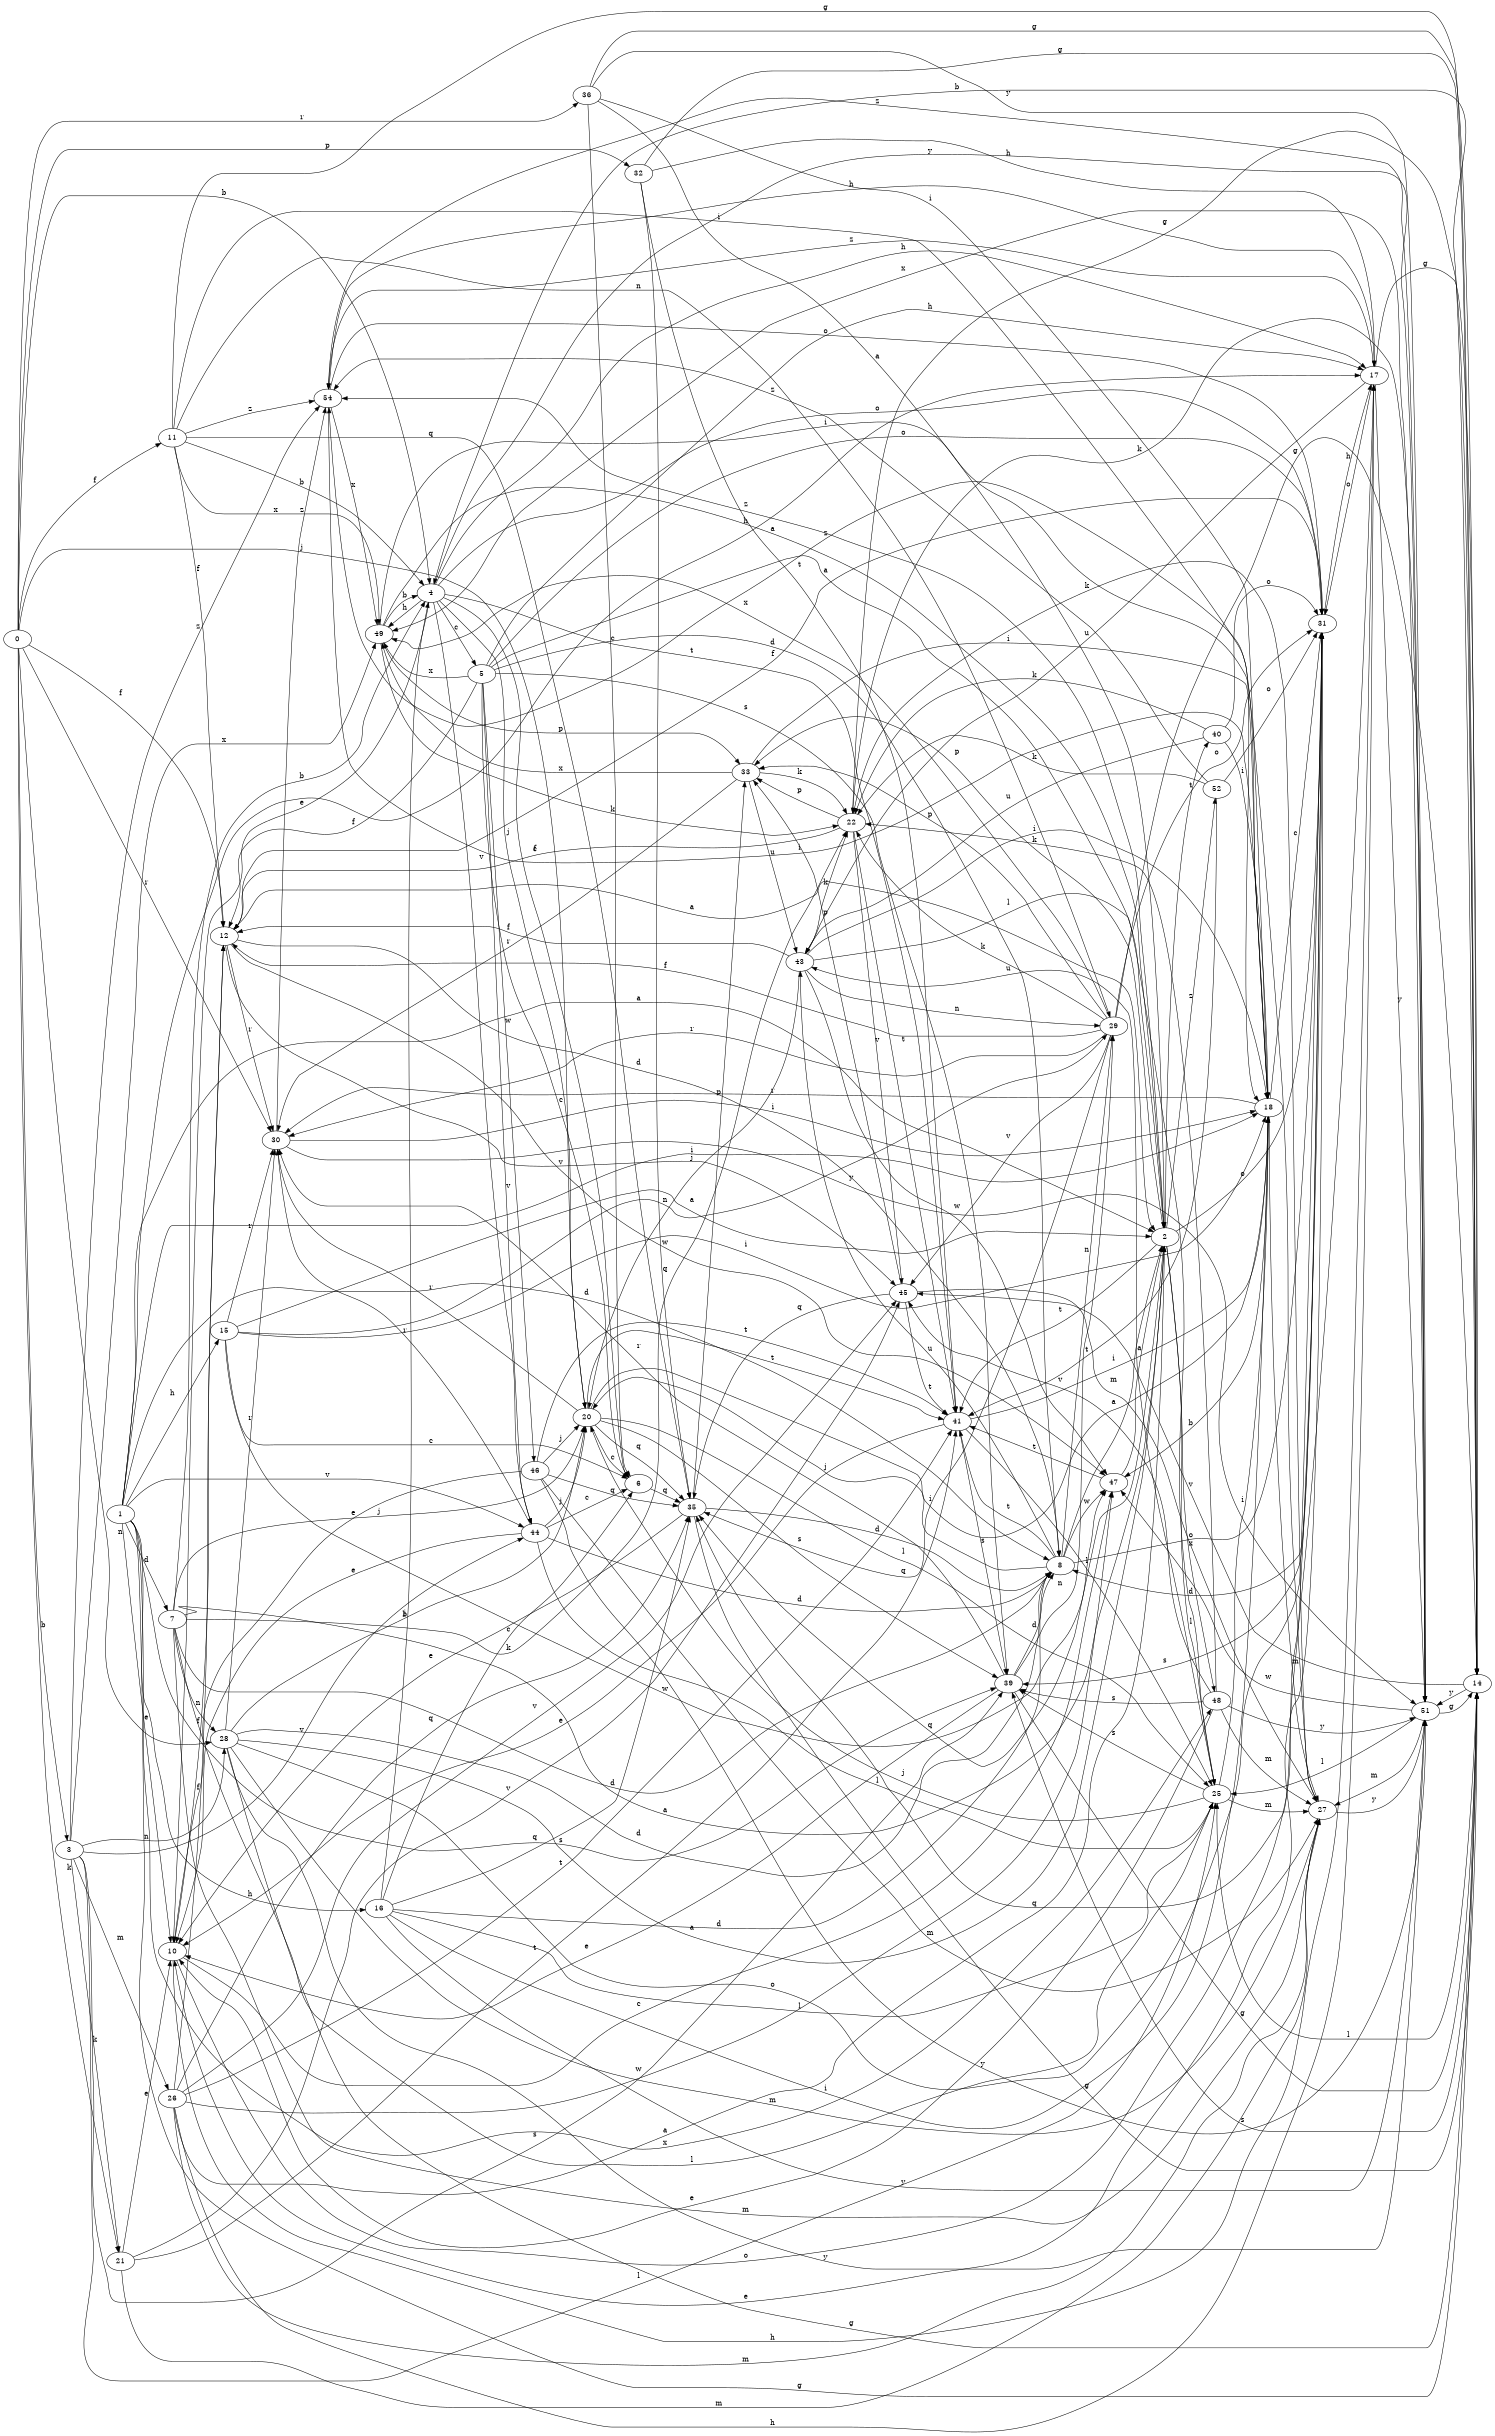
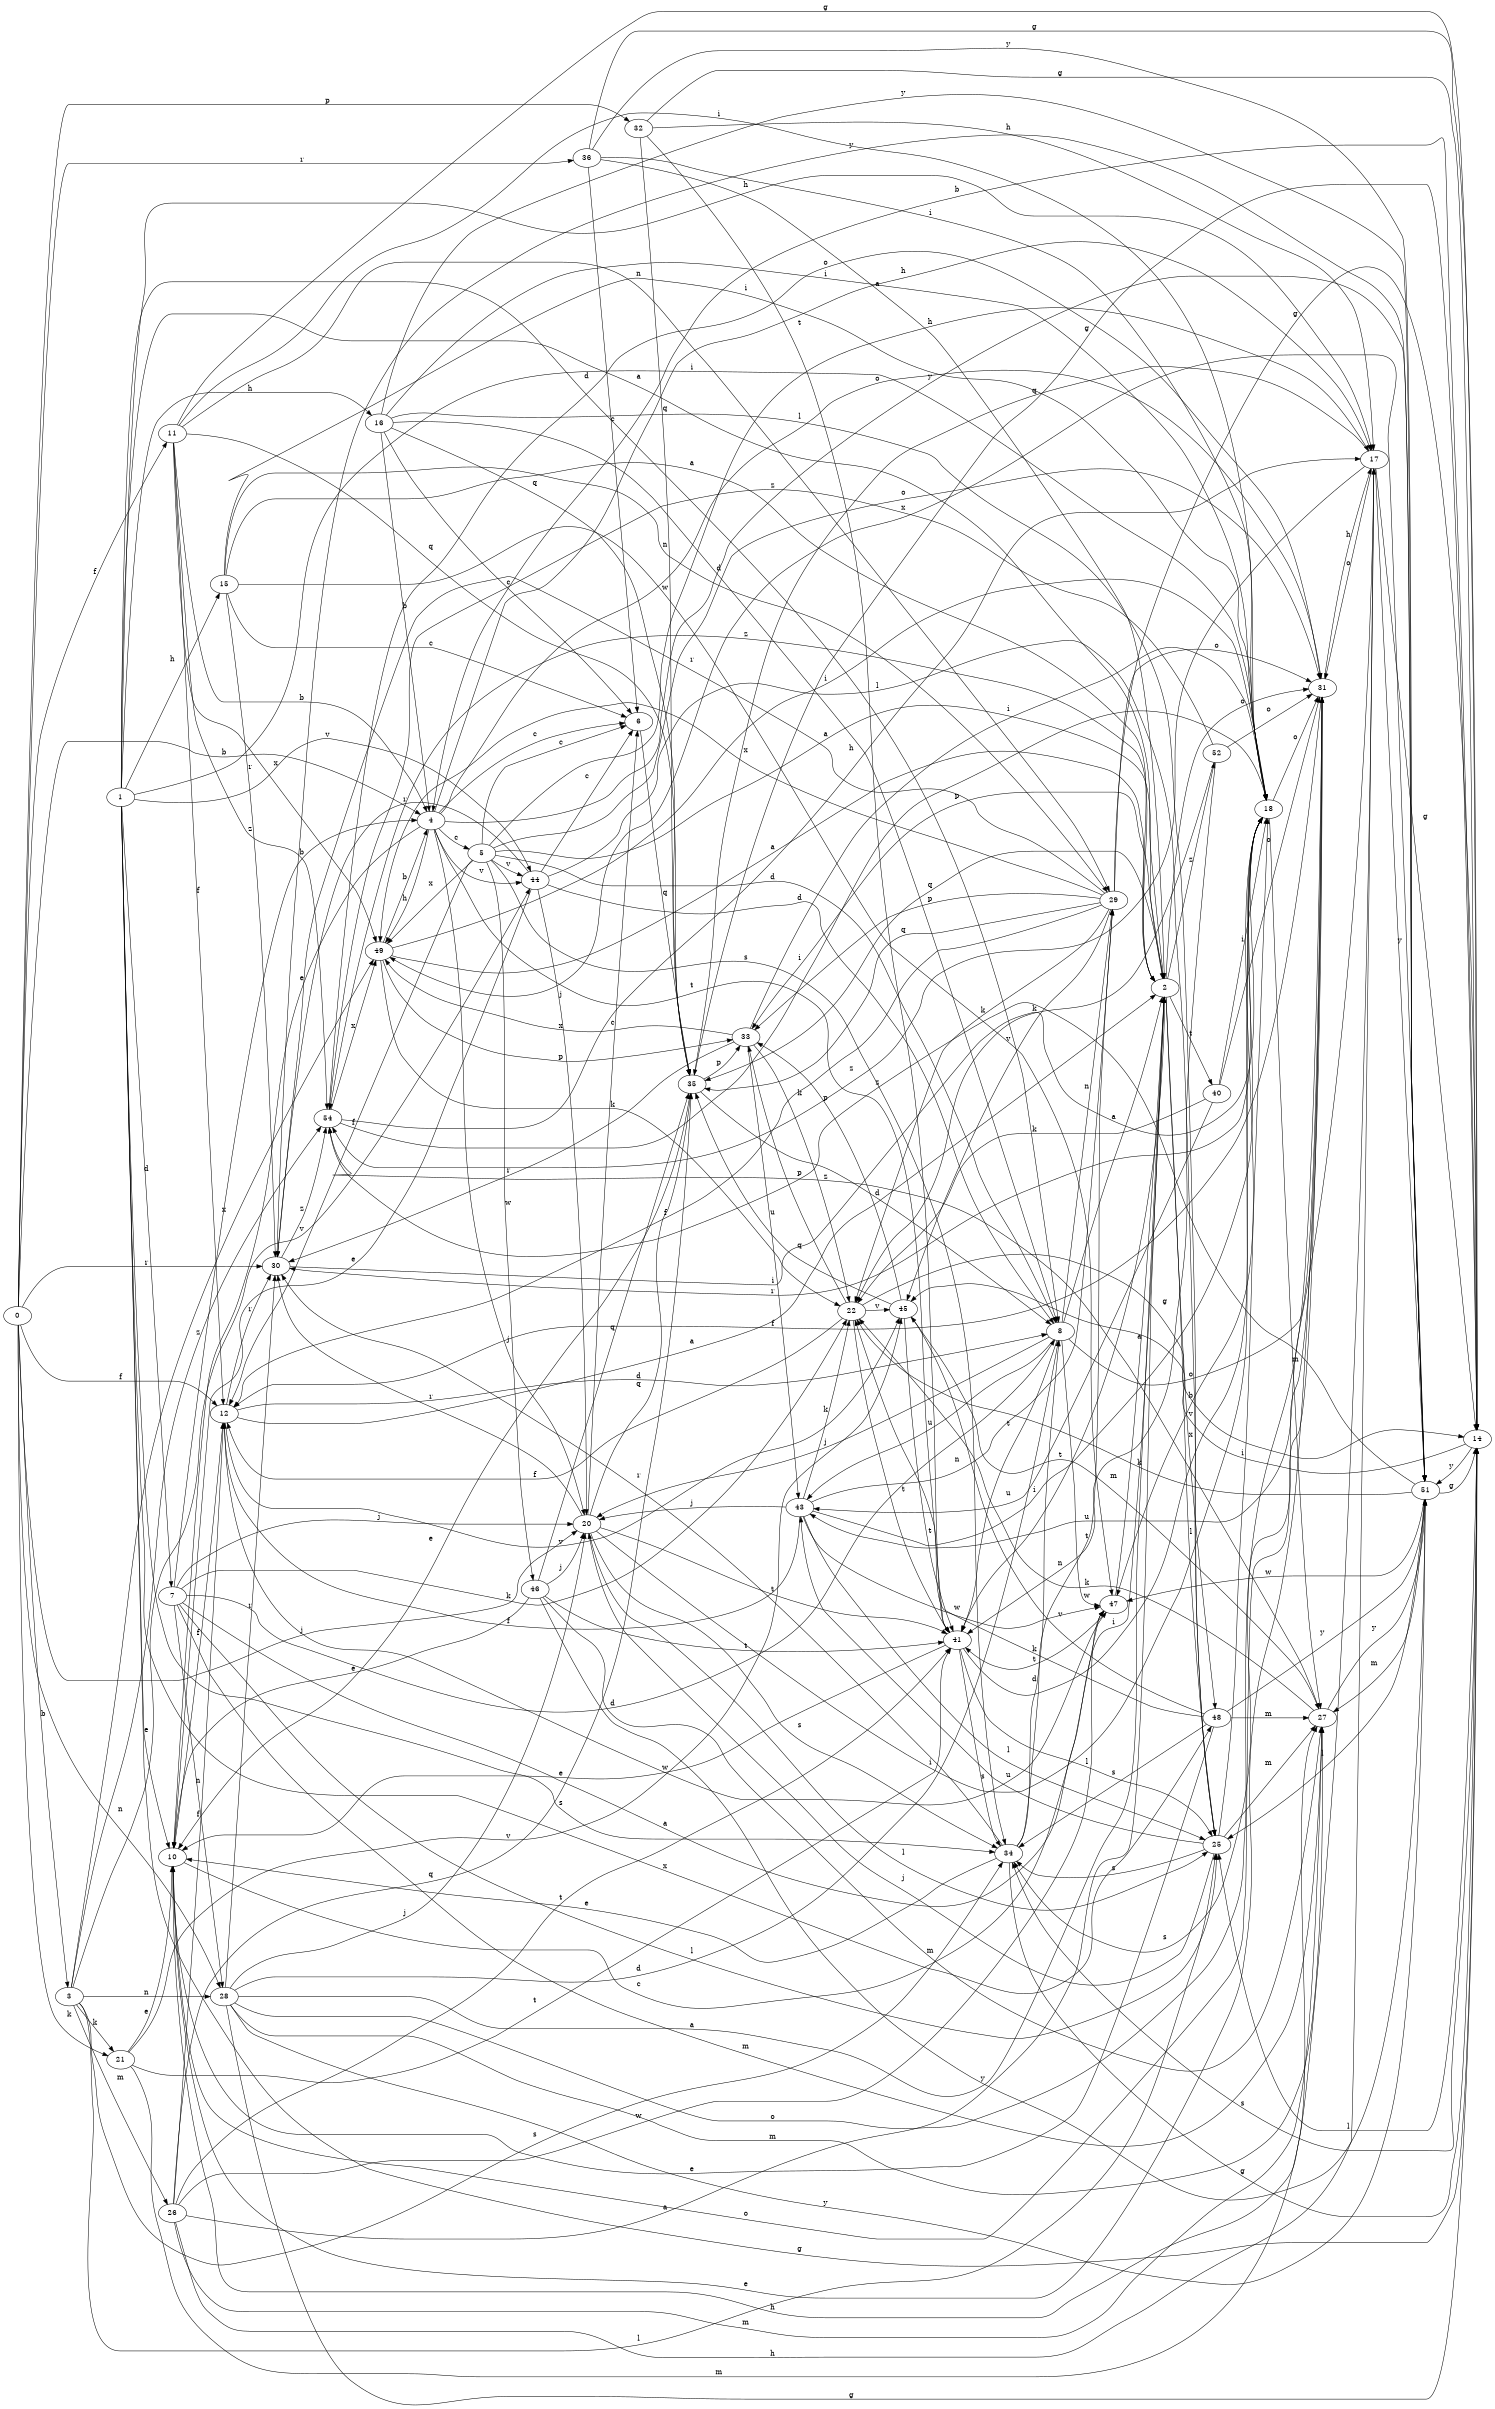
(1296, 833) -> (1296, 737)
(1314, 1212) -> none
(1009, 1684) -> (1009, 1854)
(546, 1712) -> none
